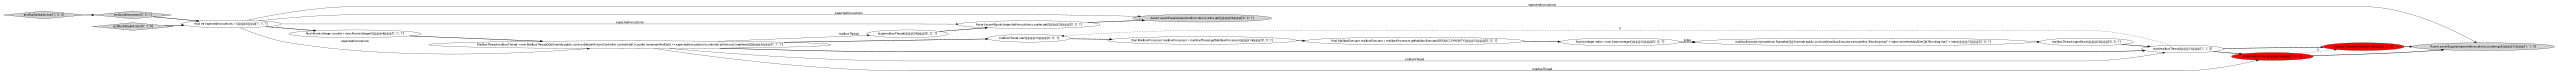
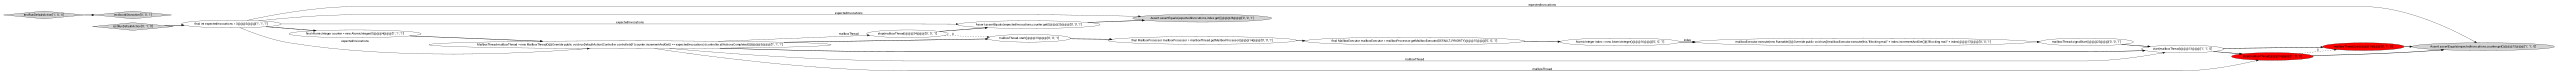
(175, 19) -> none
(1618, 30) -> (966, 36)
